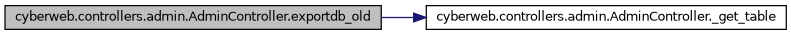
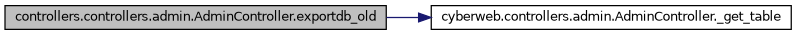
(193, 18) -> (196, 18)
